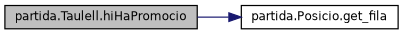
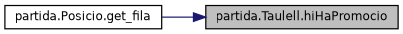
(213, 17) -> (178, 17)
